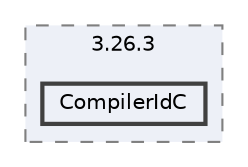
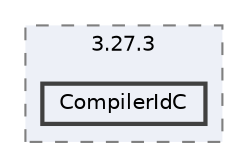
(124, 46) -> (124, 46)
